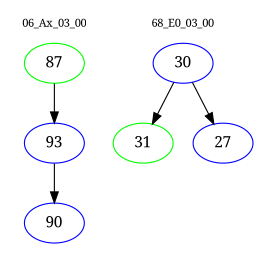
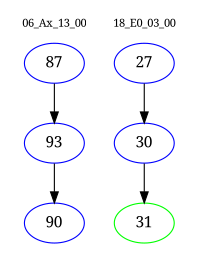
(54, 24) -> (54, 24)
(183, 24) -> (145, 24)
(54, 63) -> (54, 63)
(201, 98) -> (144, 98)
